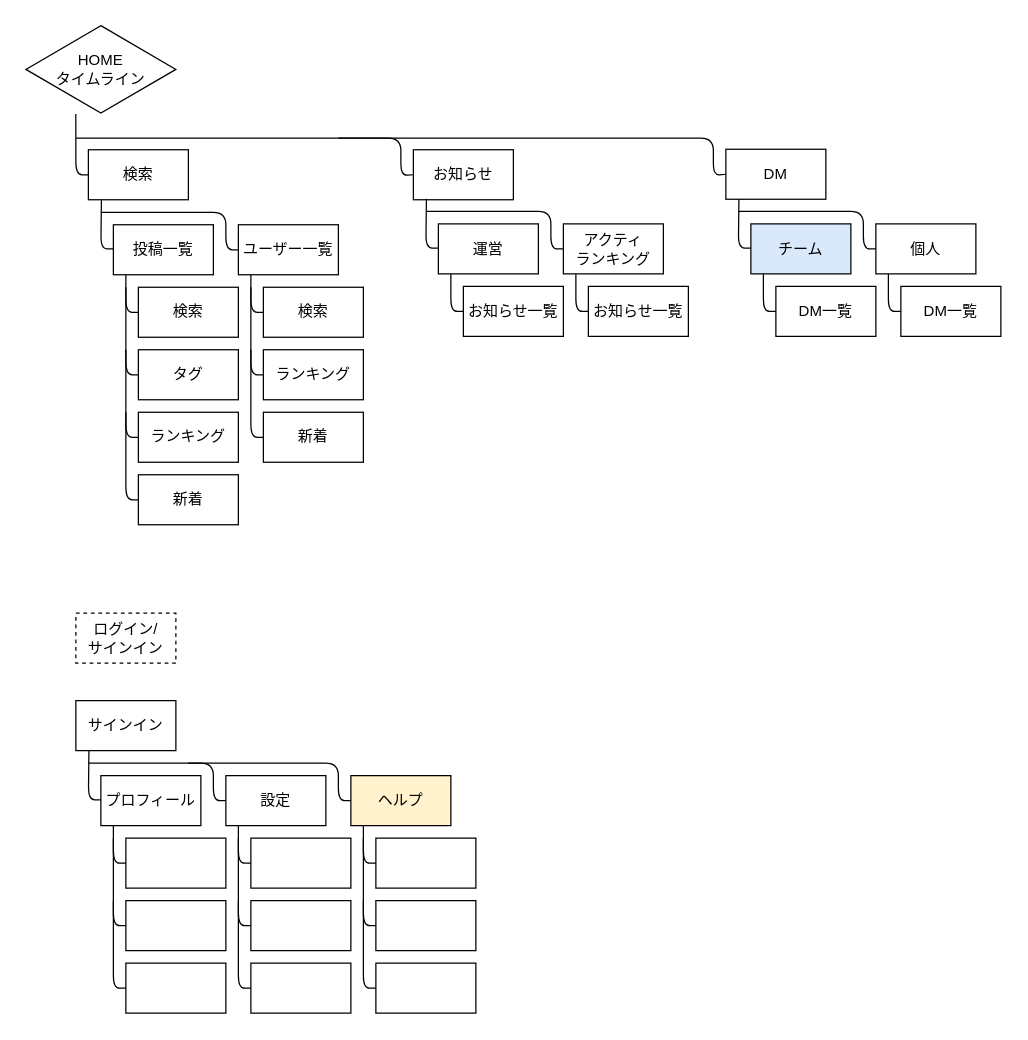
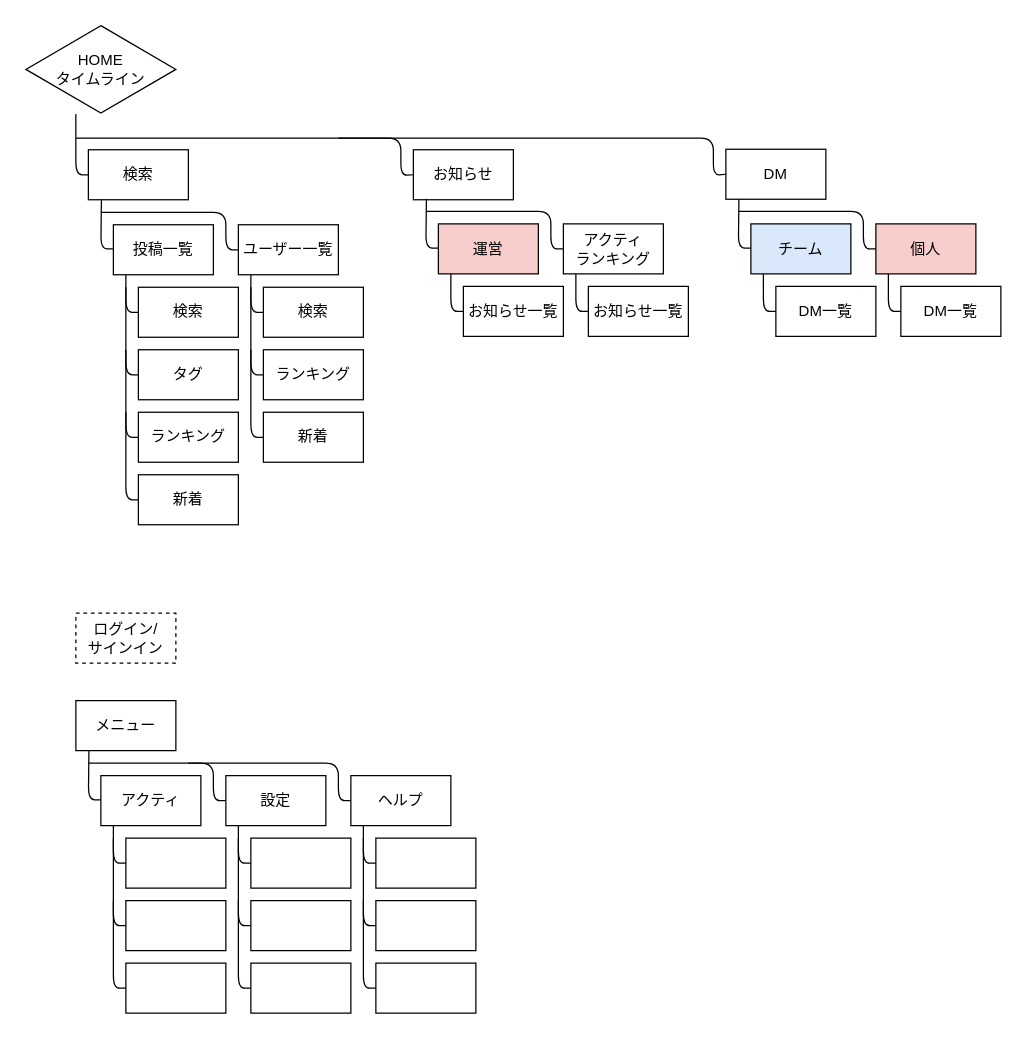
(488, 249) -> (488, 249)
(926, 249) -> (926, 249)
(126, 726) -> (126, 726)
(151, 801) -> (151, 801)
(401, 801) -> (401, 801)
